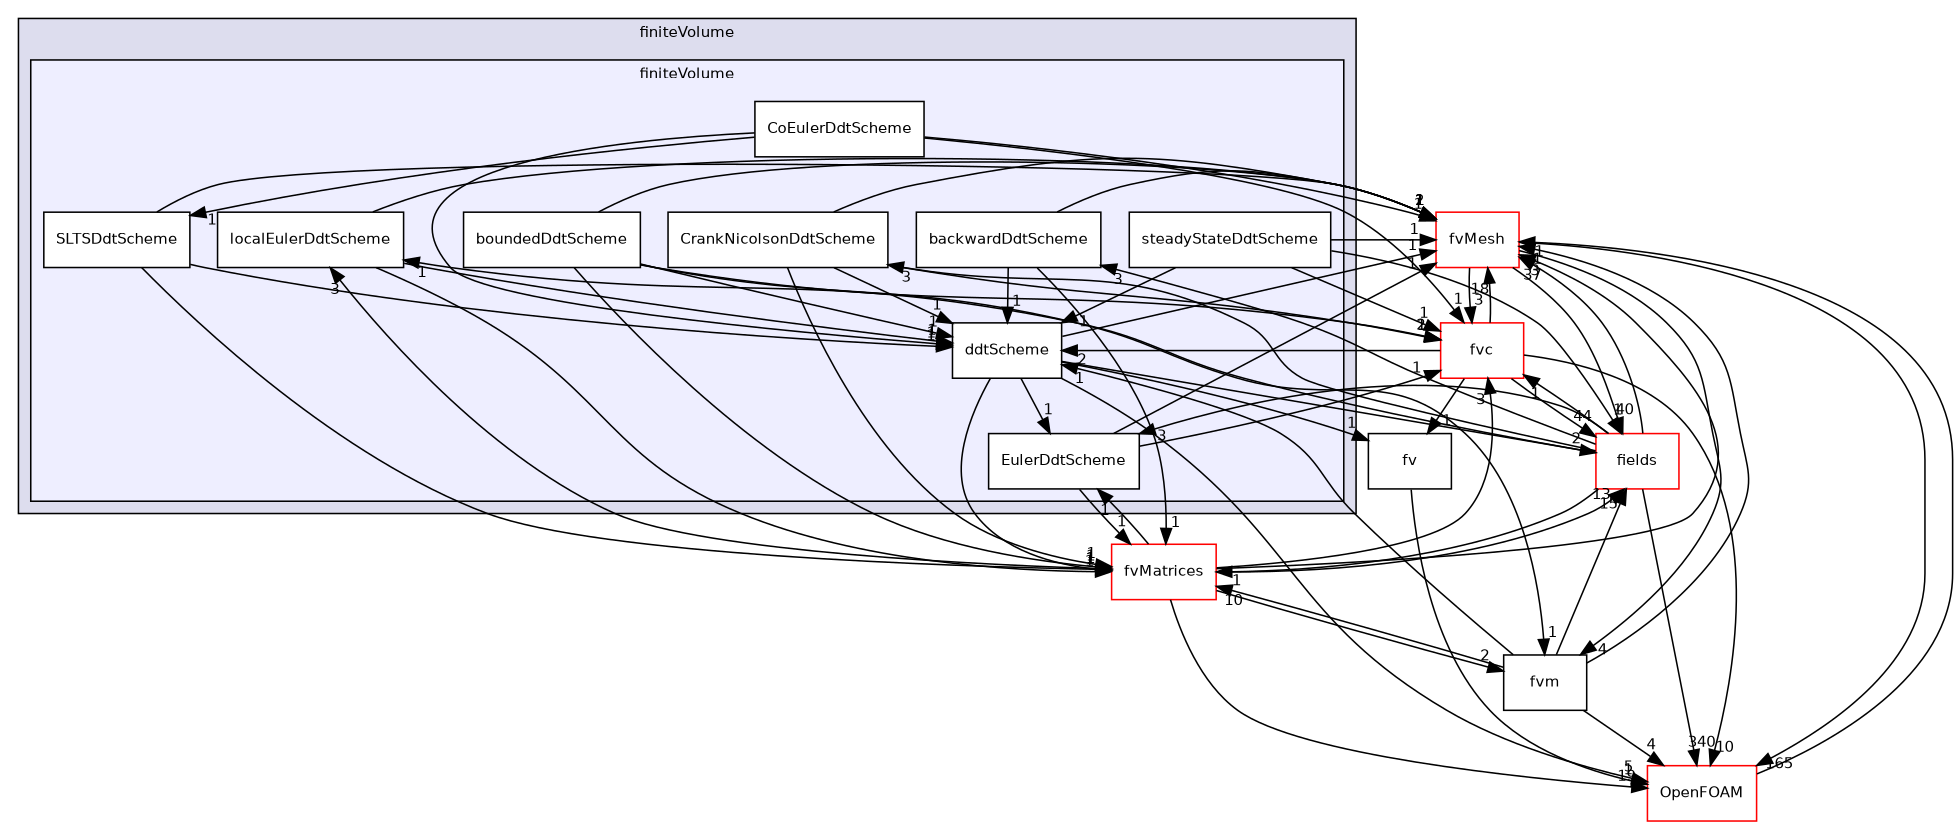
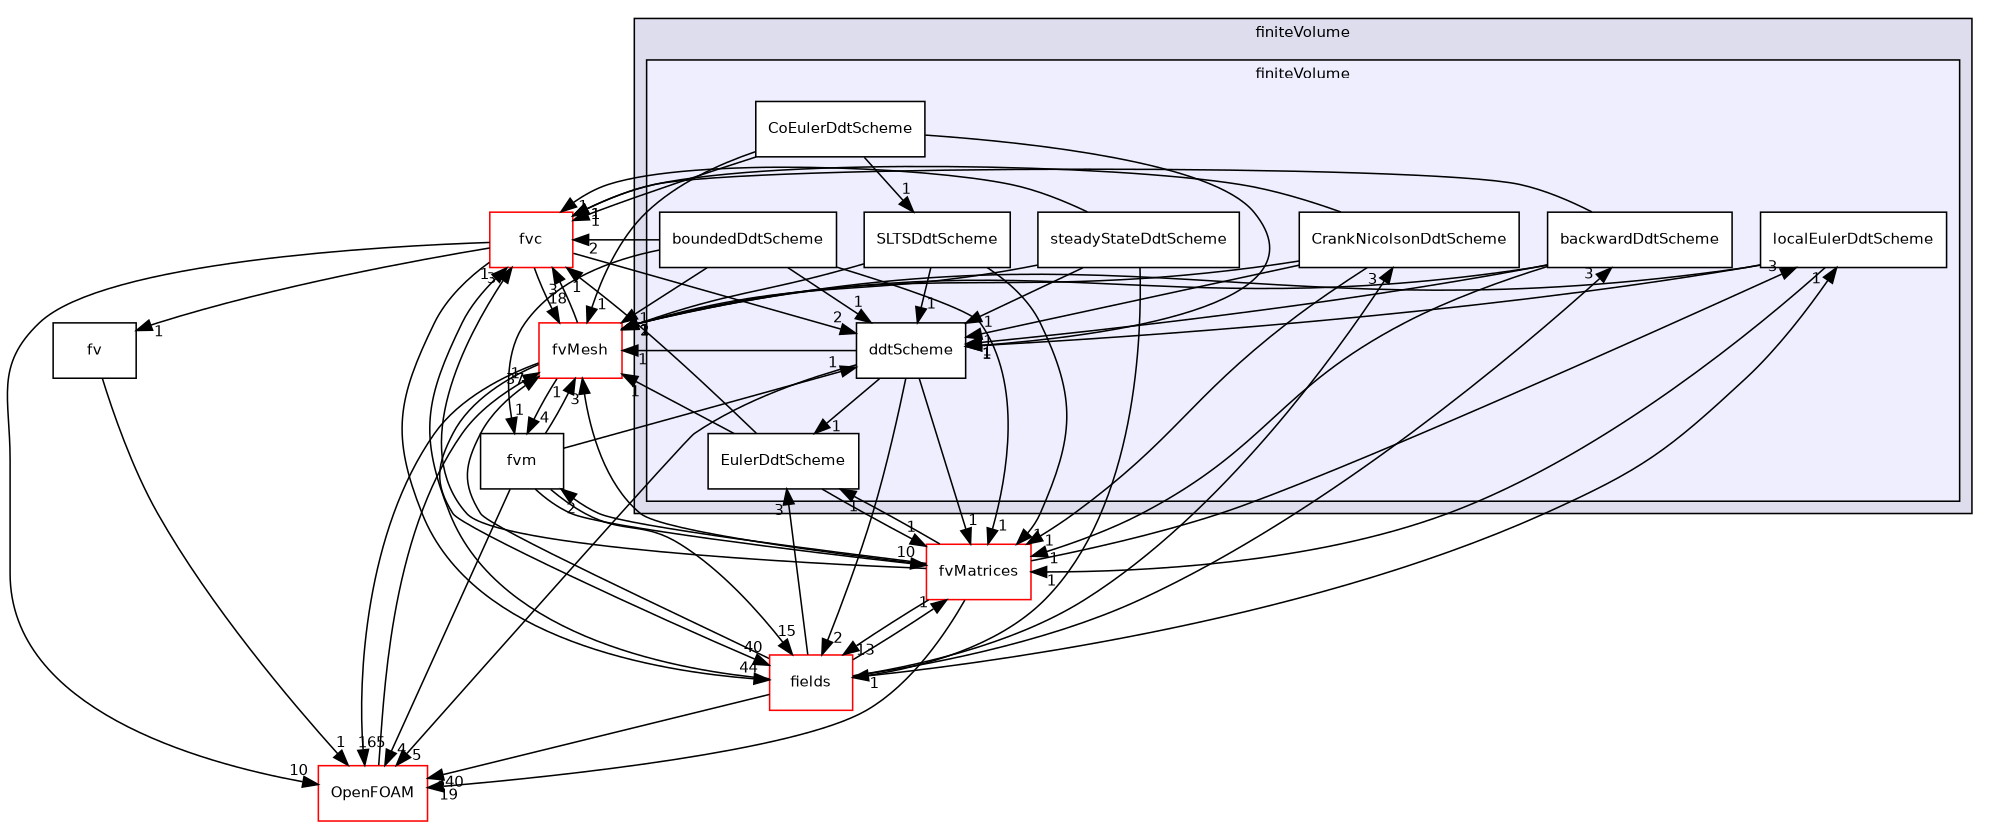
none -> (1217, 170)
(1209, 394) -> none
